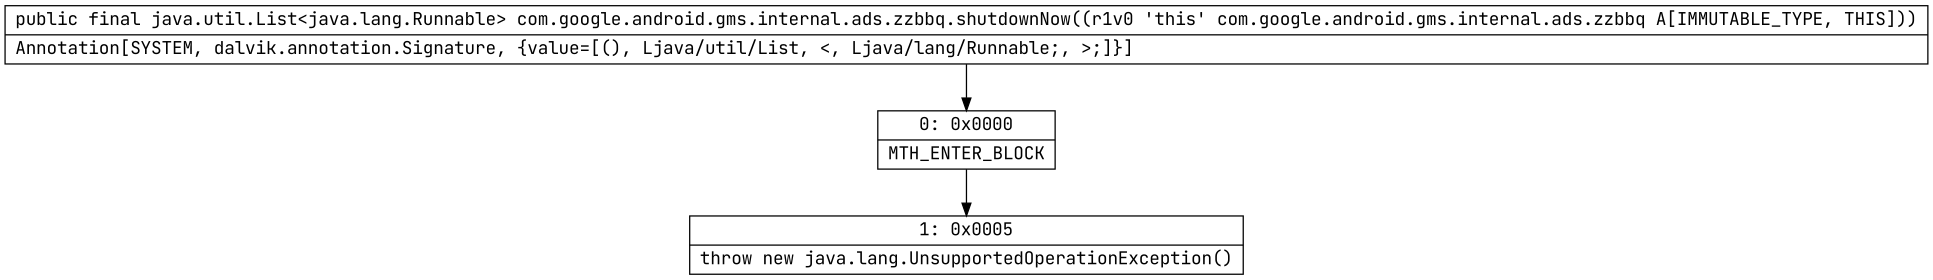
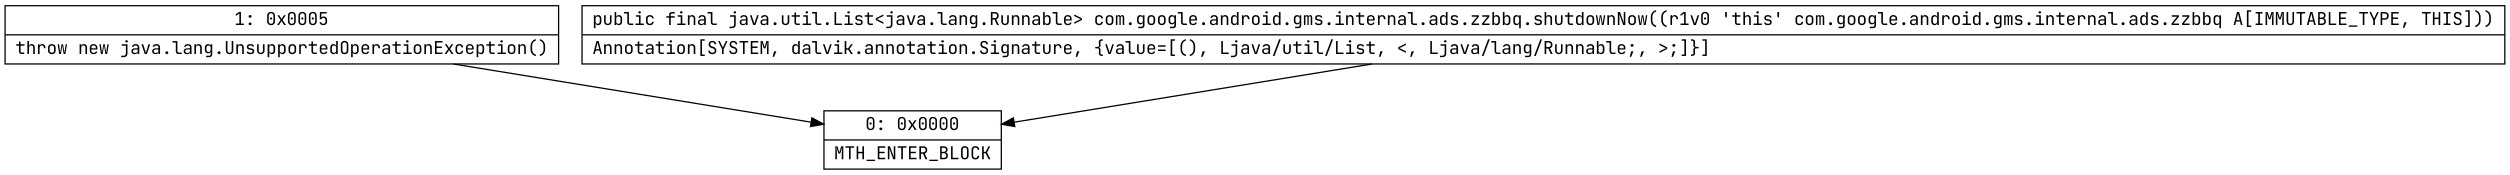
(966, 186) -> (632, 93)
